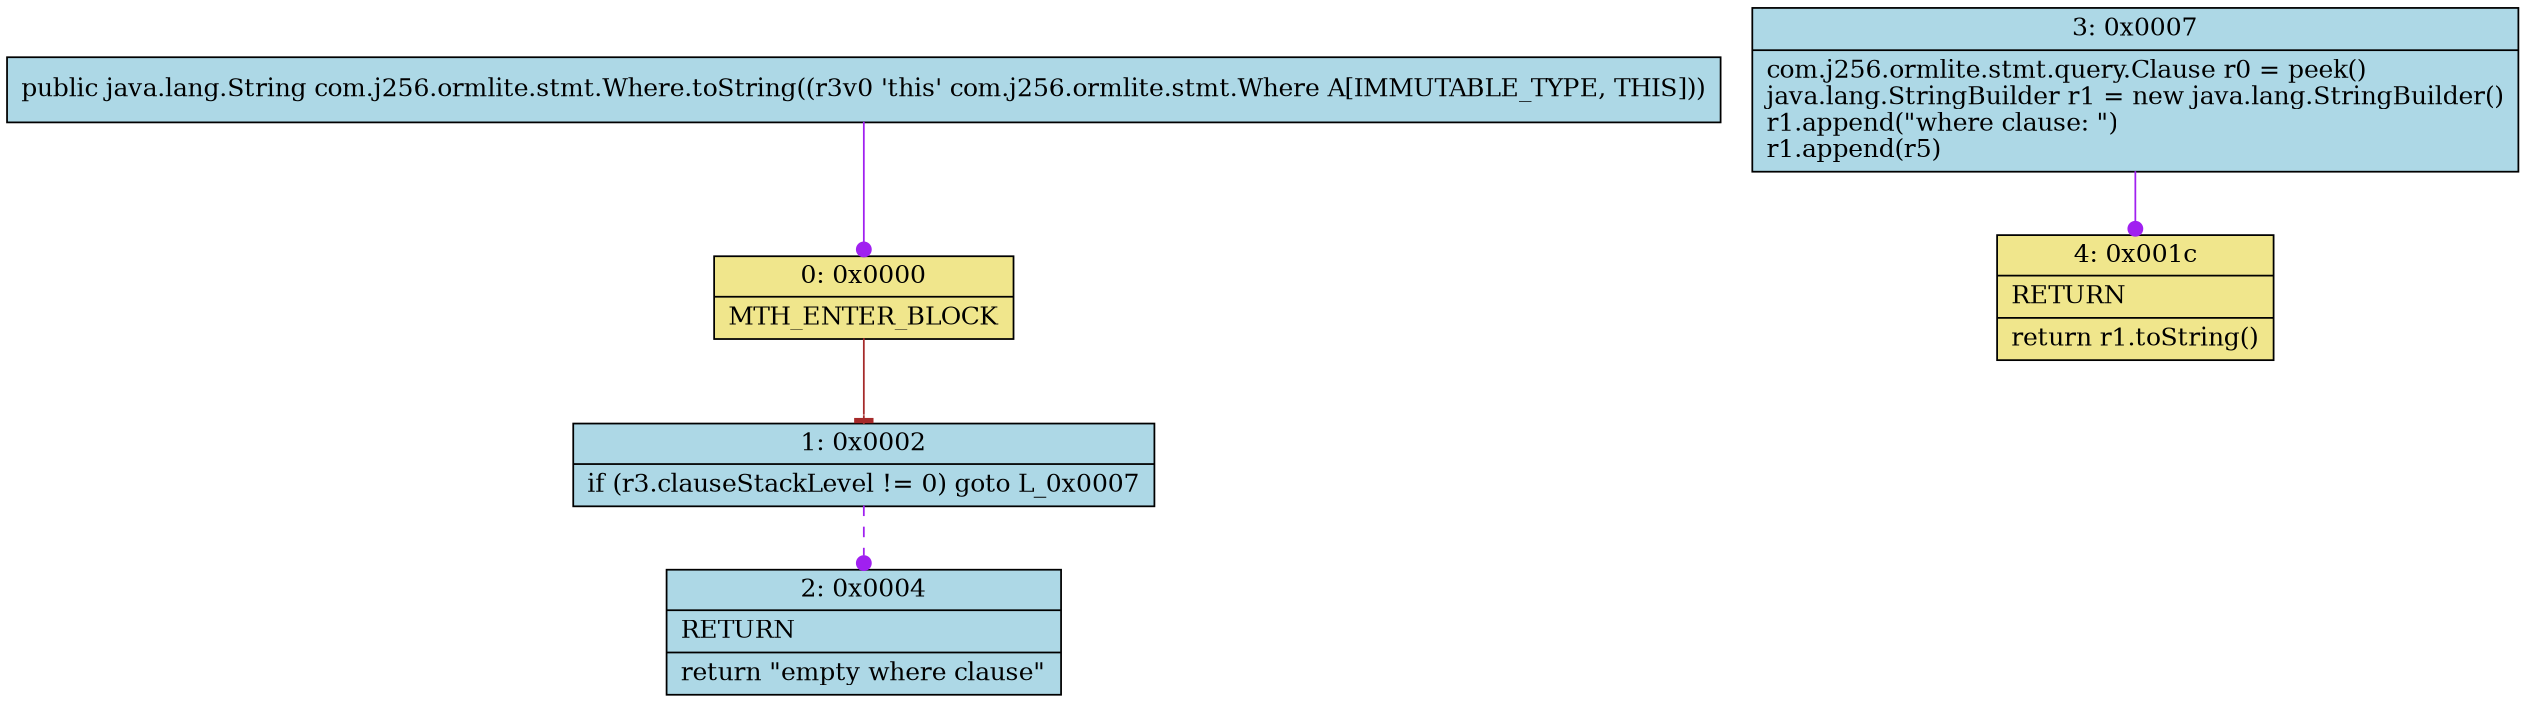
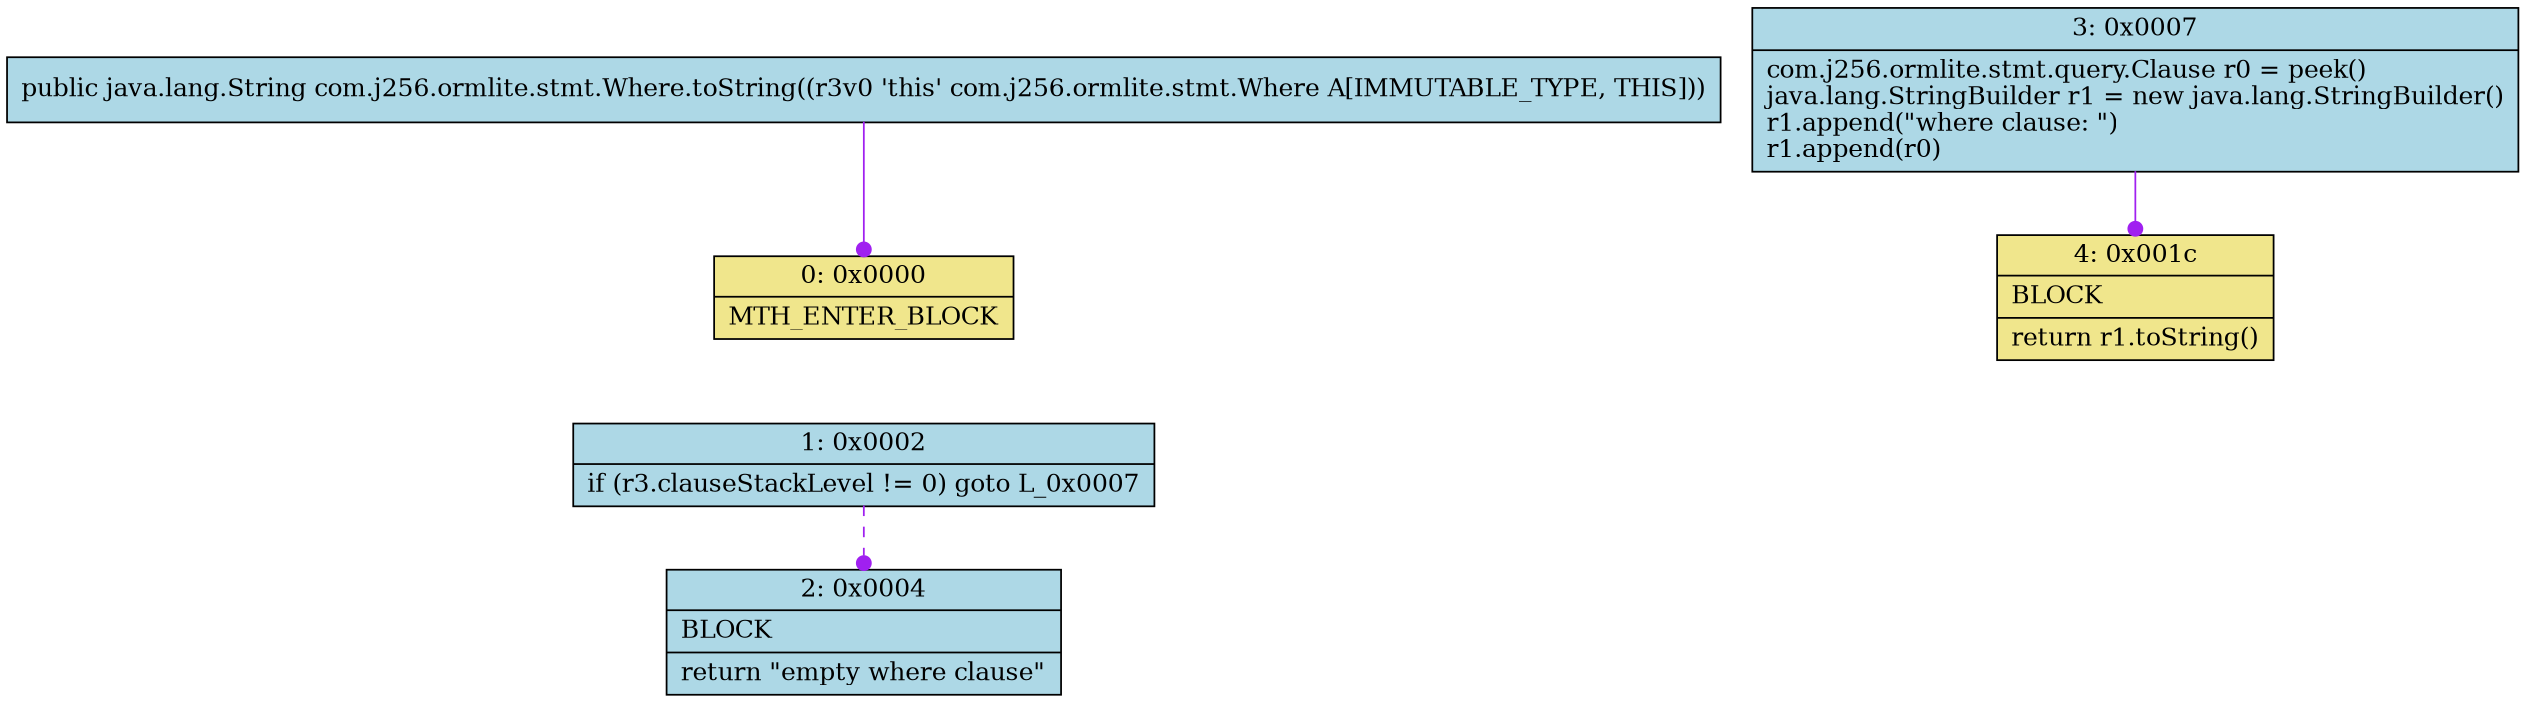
(1854, 150) -> (1854, 150)
(2068, 296) -> (2057, 296)
(864, 376) -> none
(738, 630) -> (726, 630)
